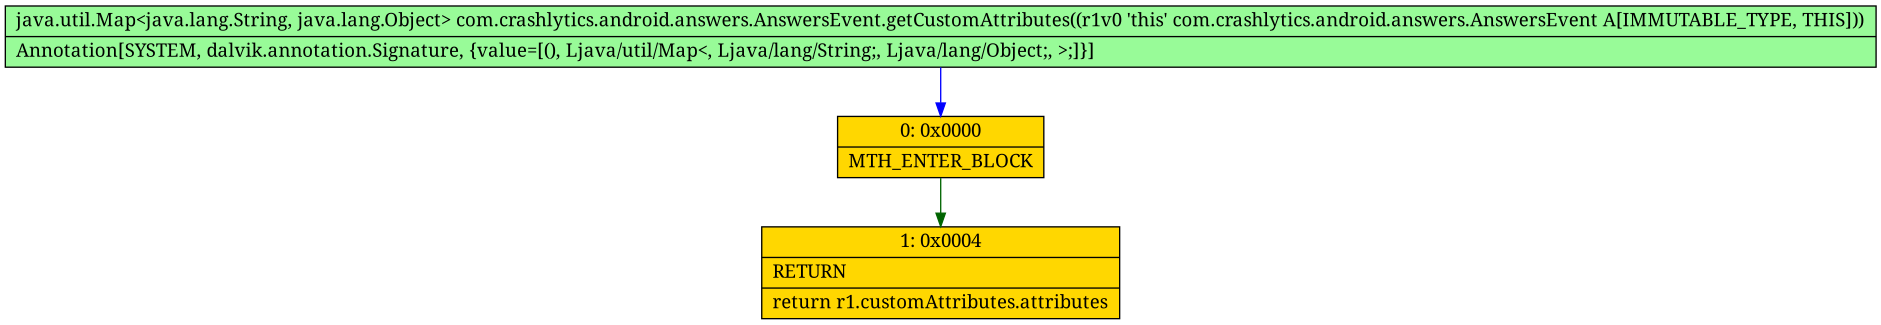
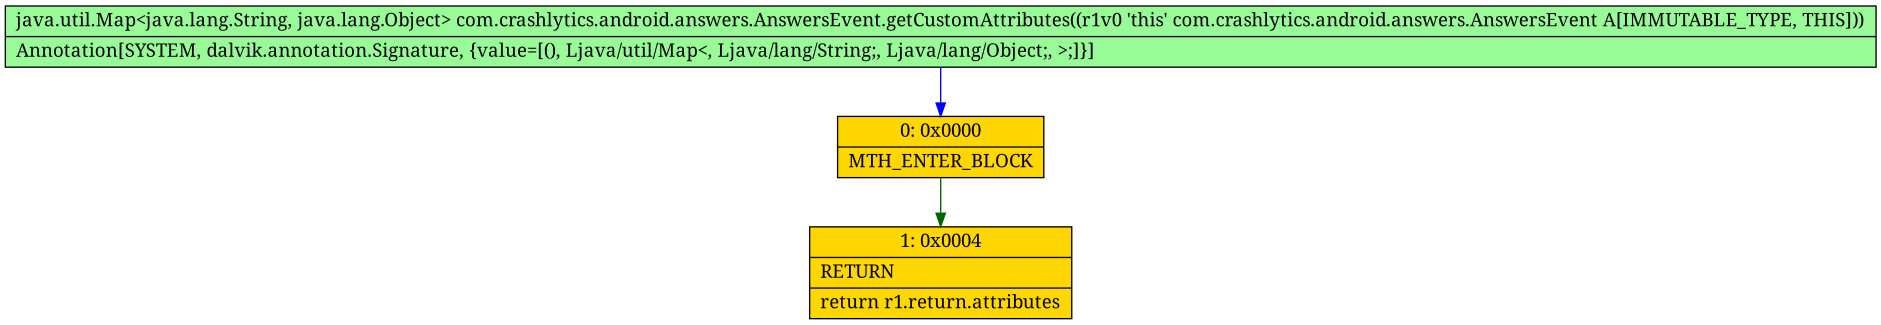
(941, 303) -> (941, 303)
